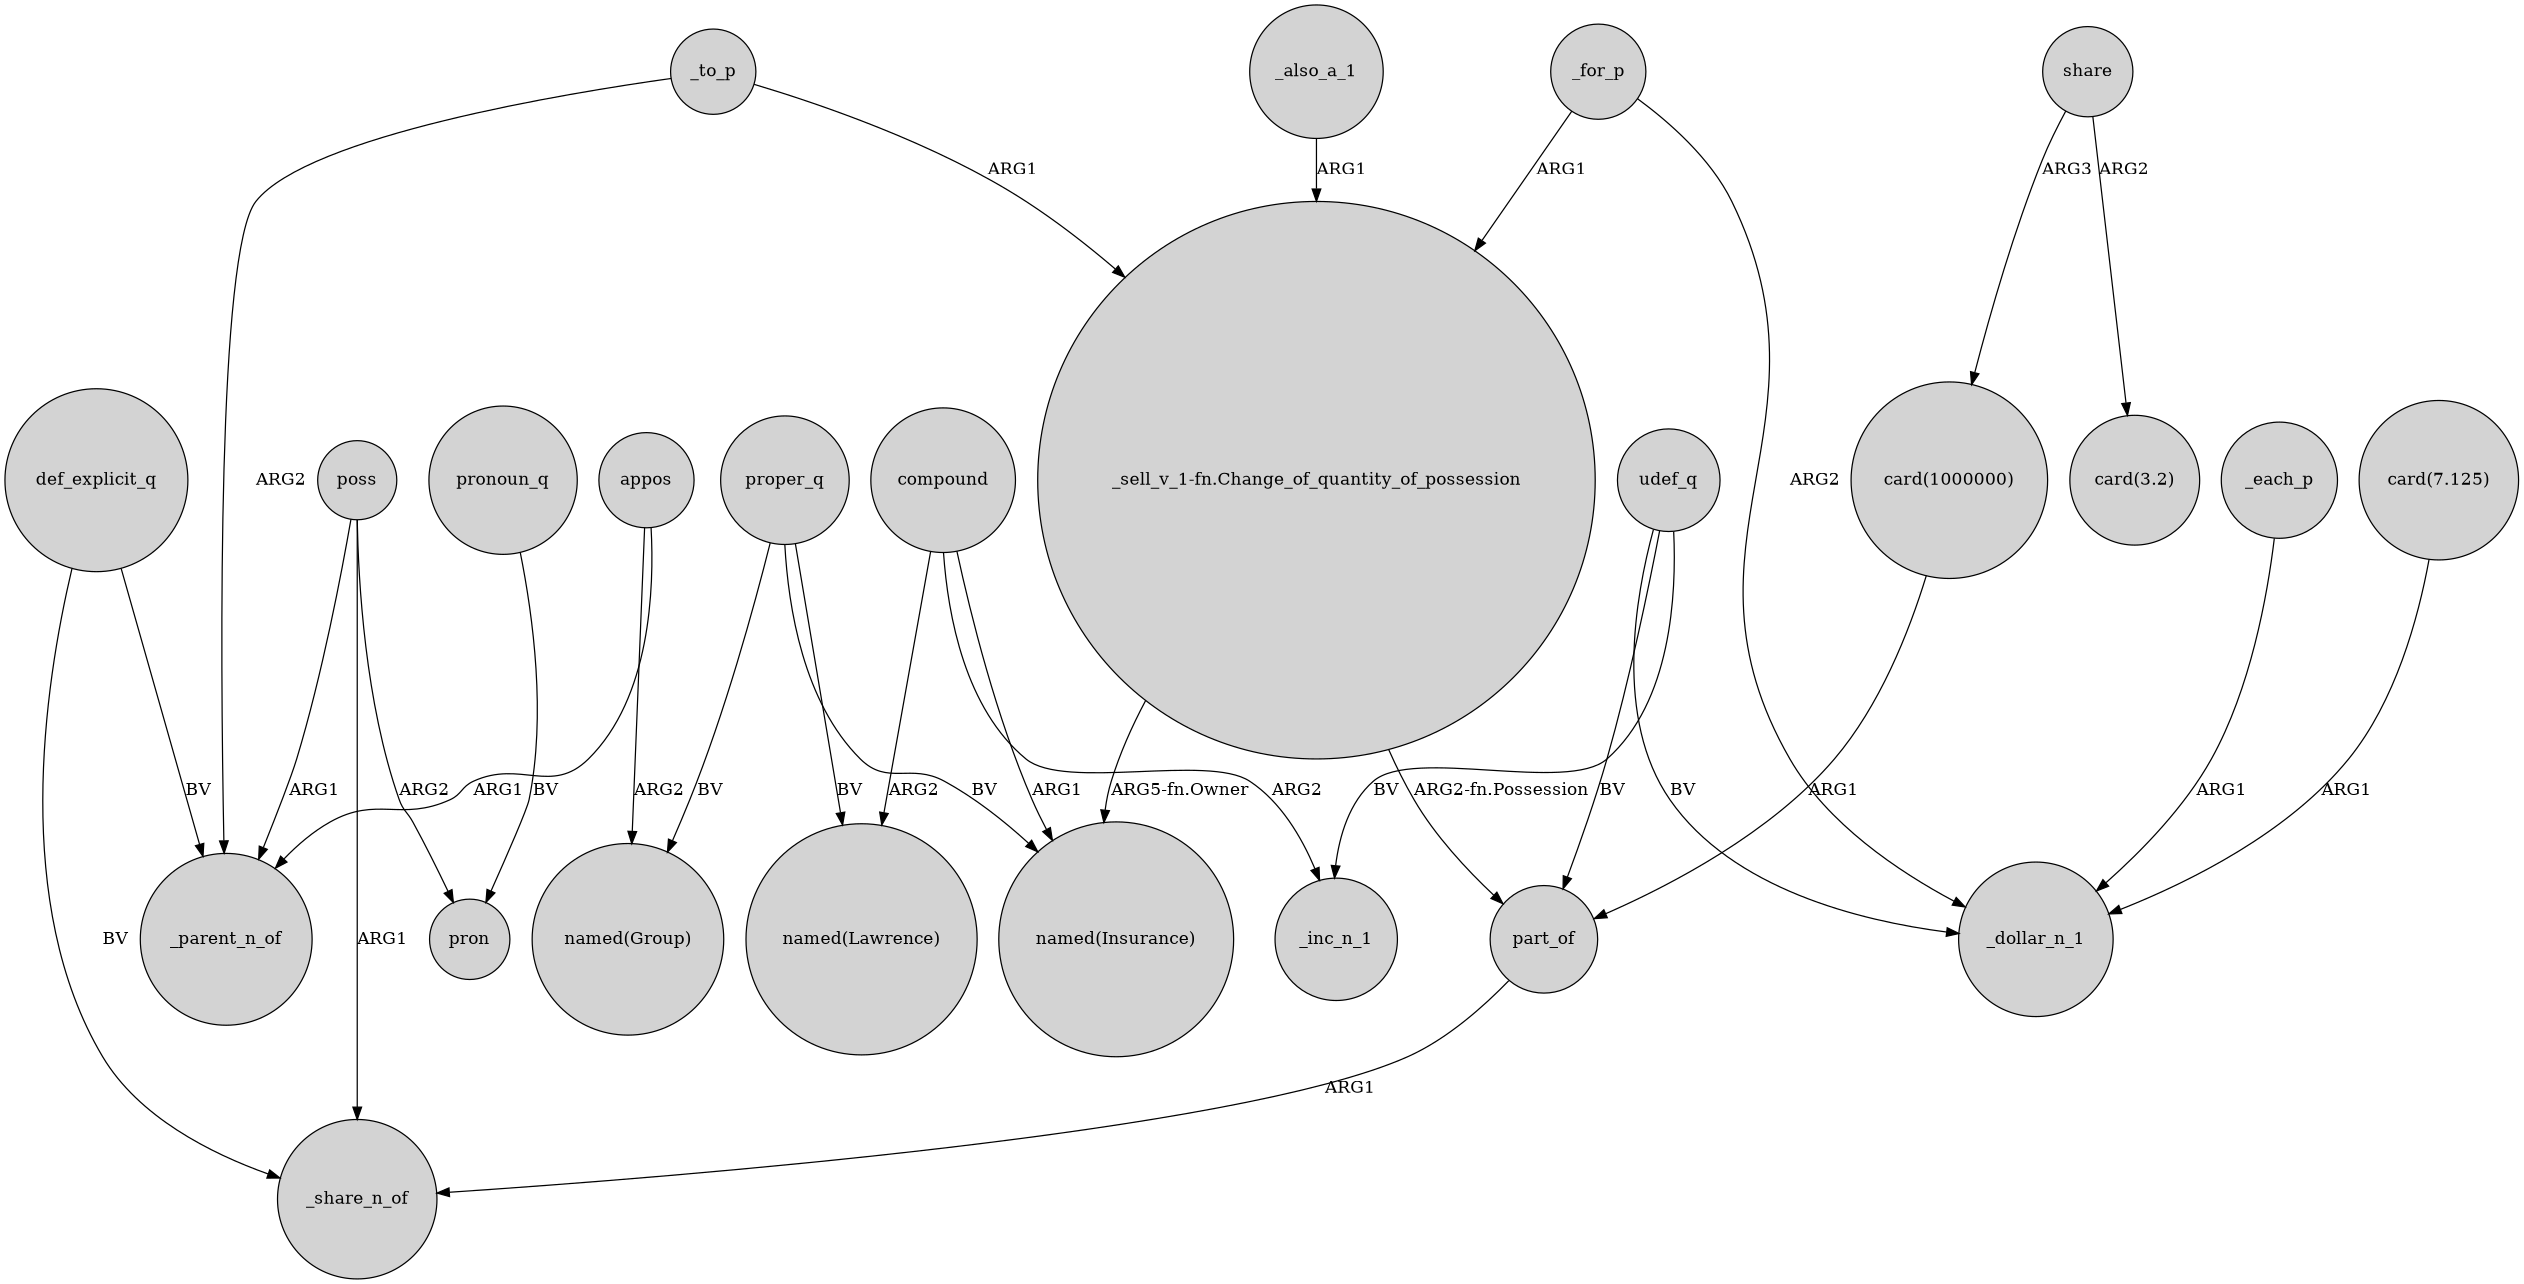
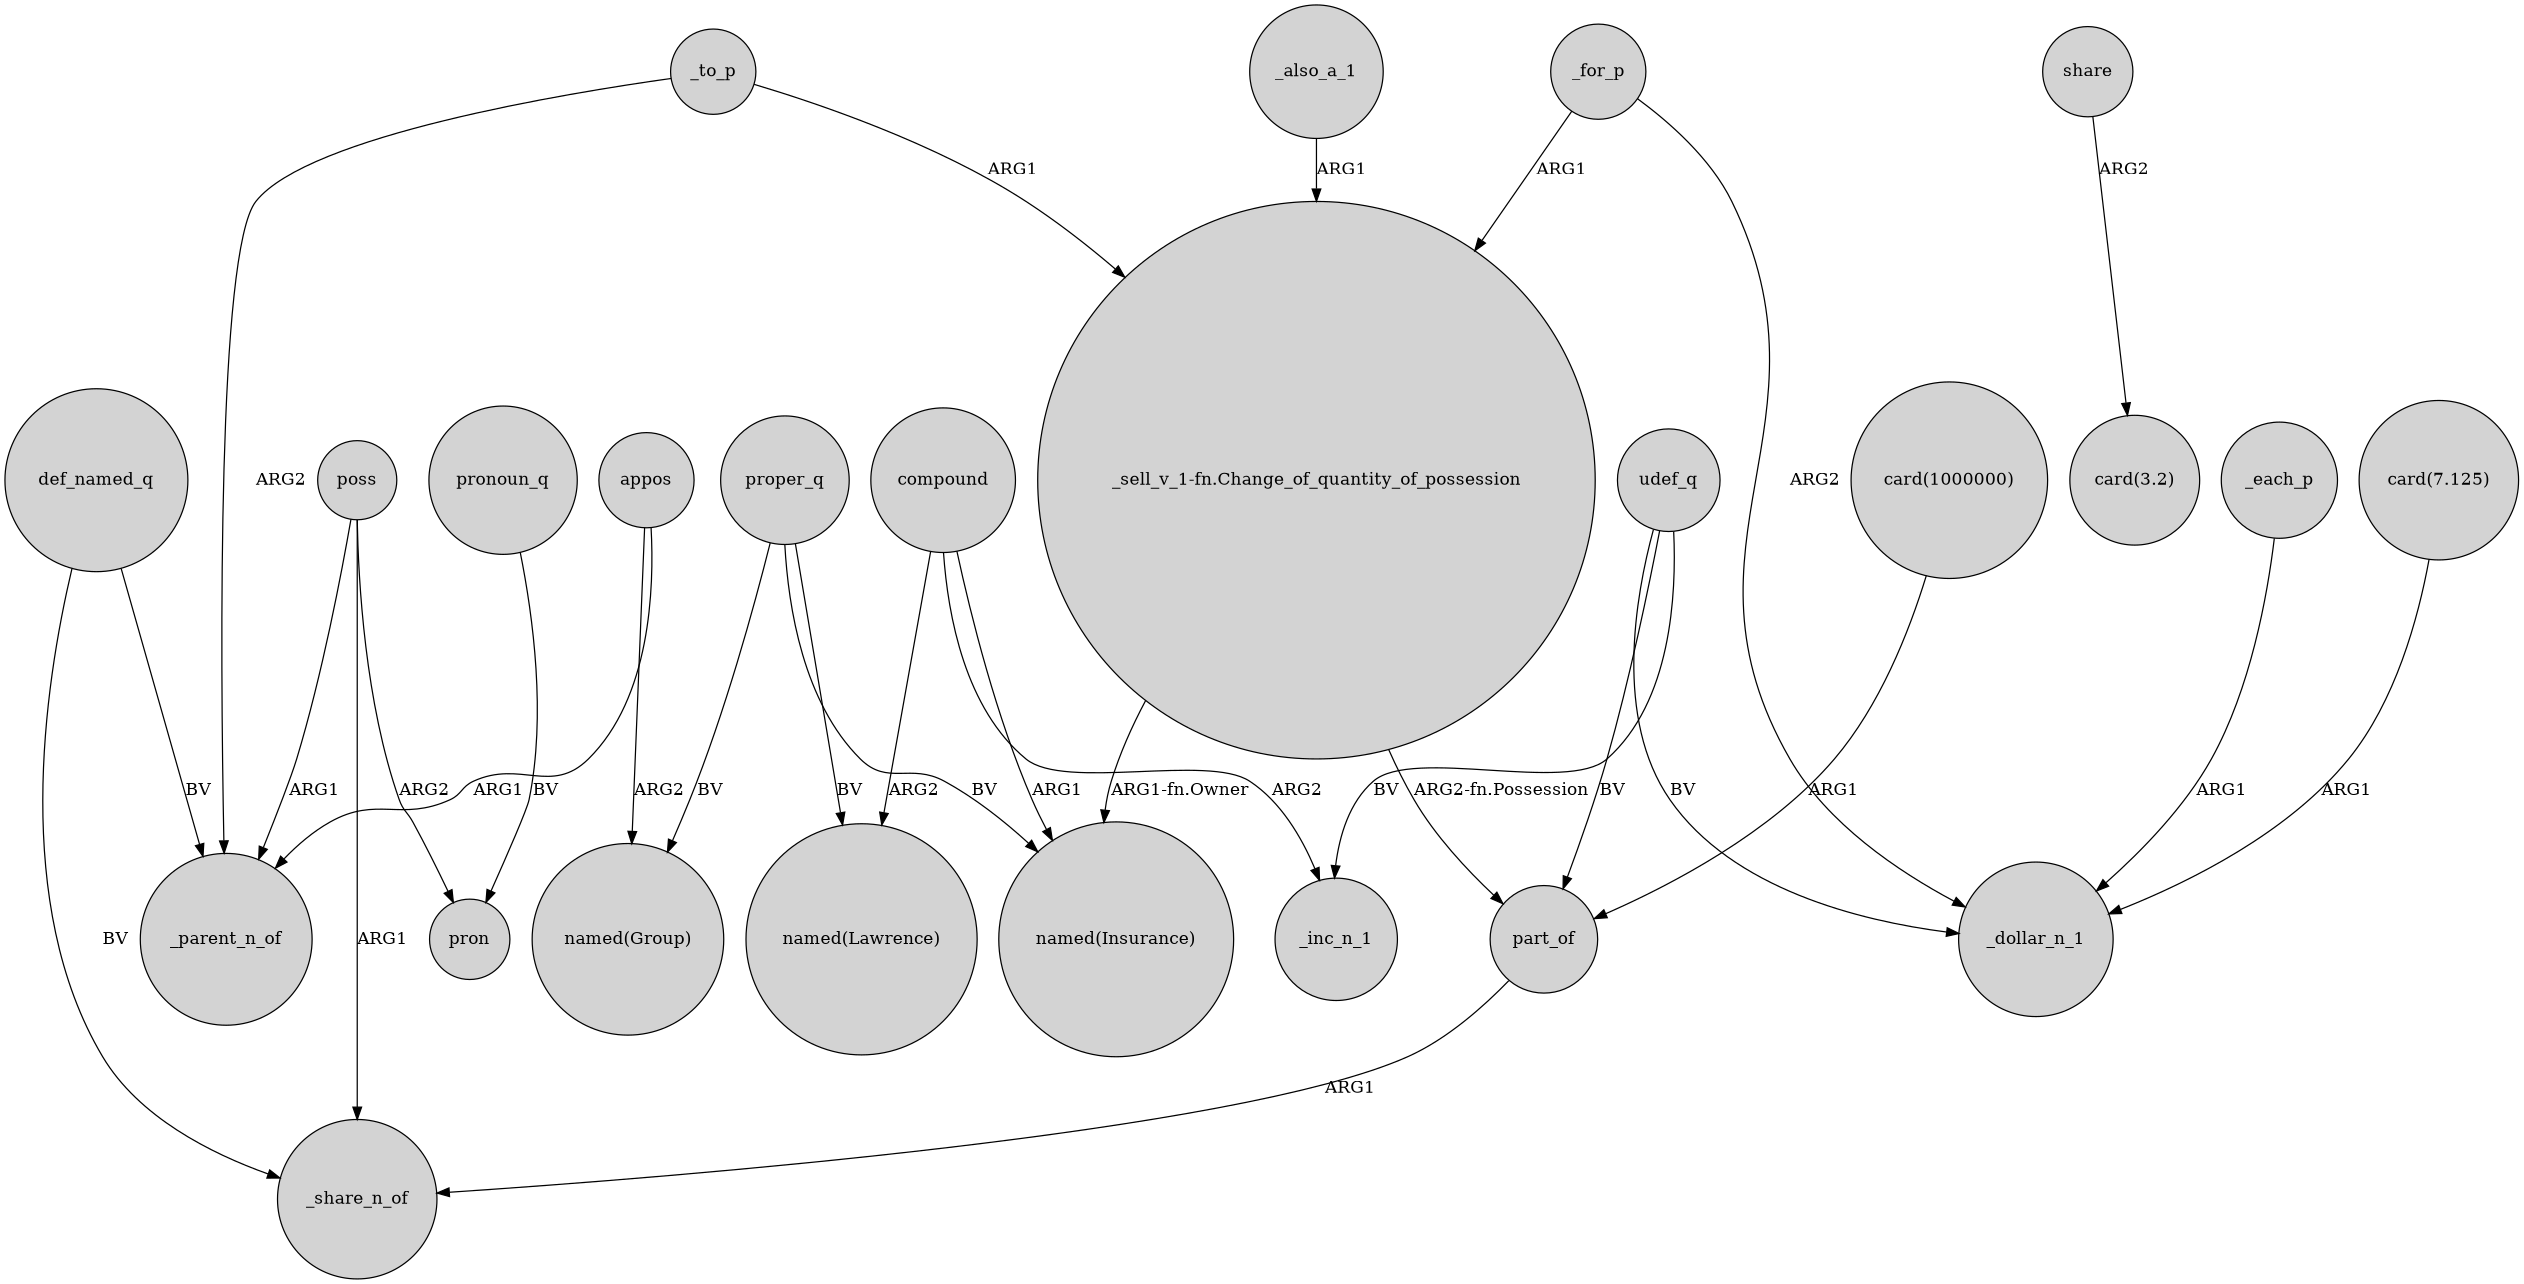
(2014, 239) -> none
(96, 480) -> (96, 480)
(1180, 790) -> (1180, 790)
